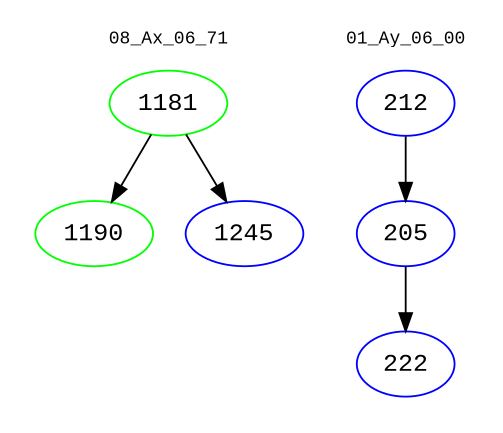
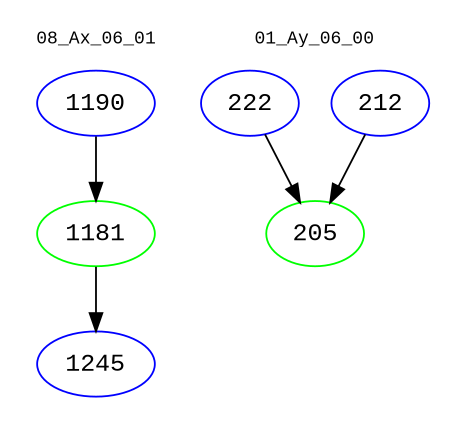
(169, 39) -> (97, 39)
(136, 160) -> (96, 160)
(94, 234) -> (96, 103)
(406, 234) -> (315, 234)
(406, 290) -> (278, 160)
